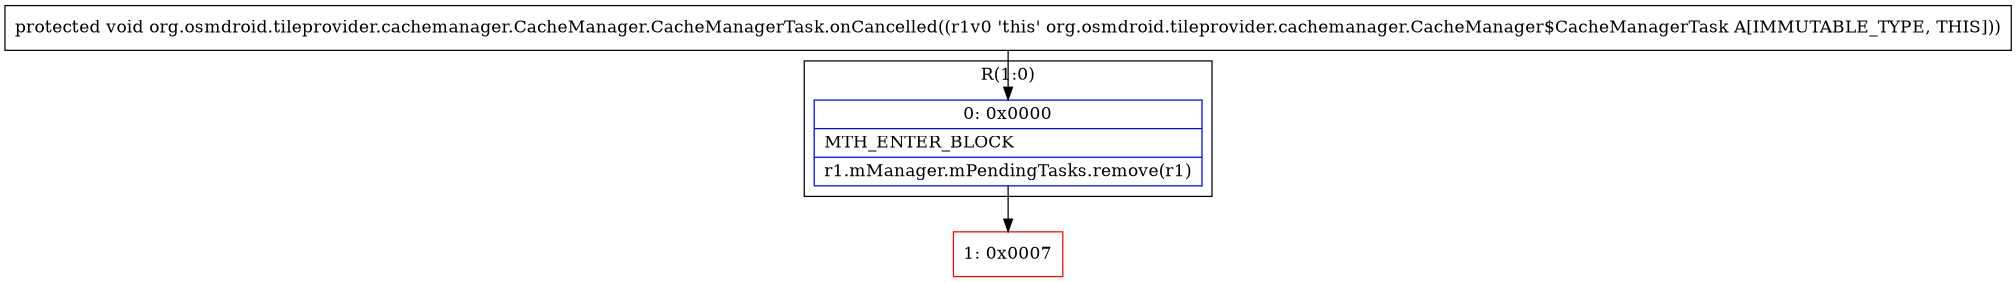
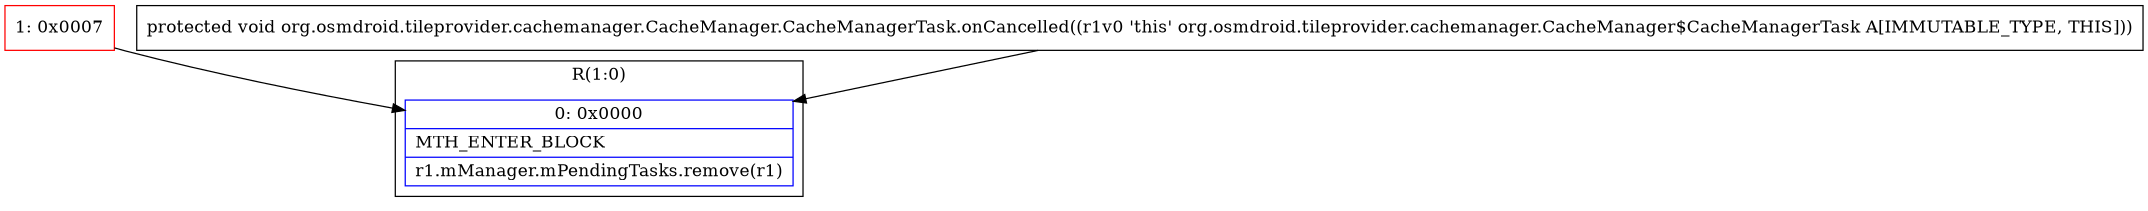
(1008, 204) -> (253, 81)
